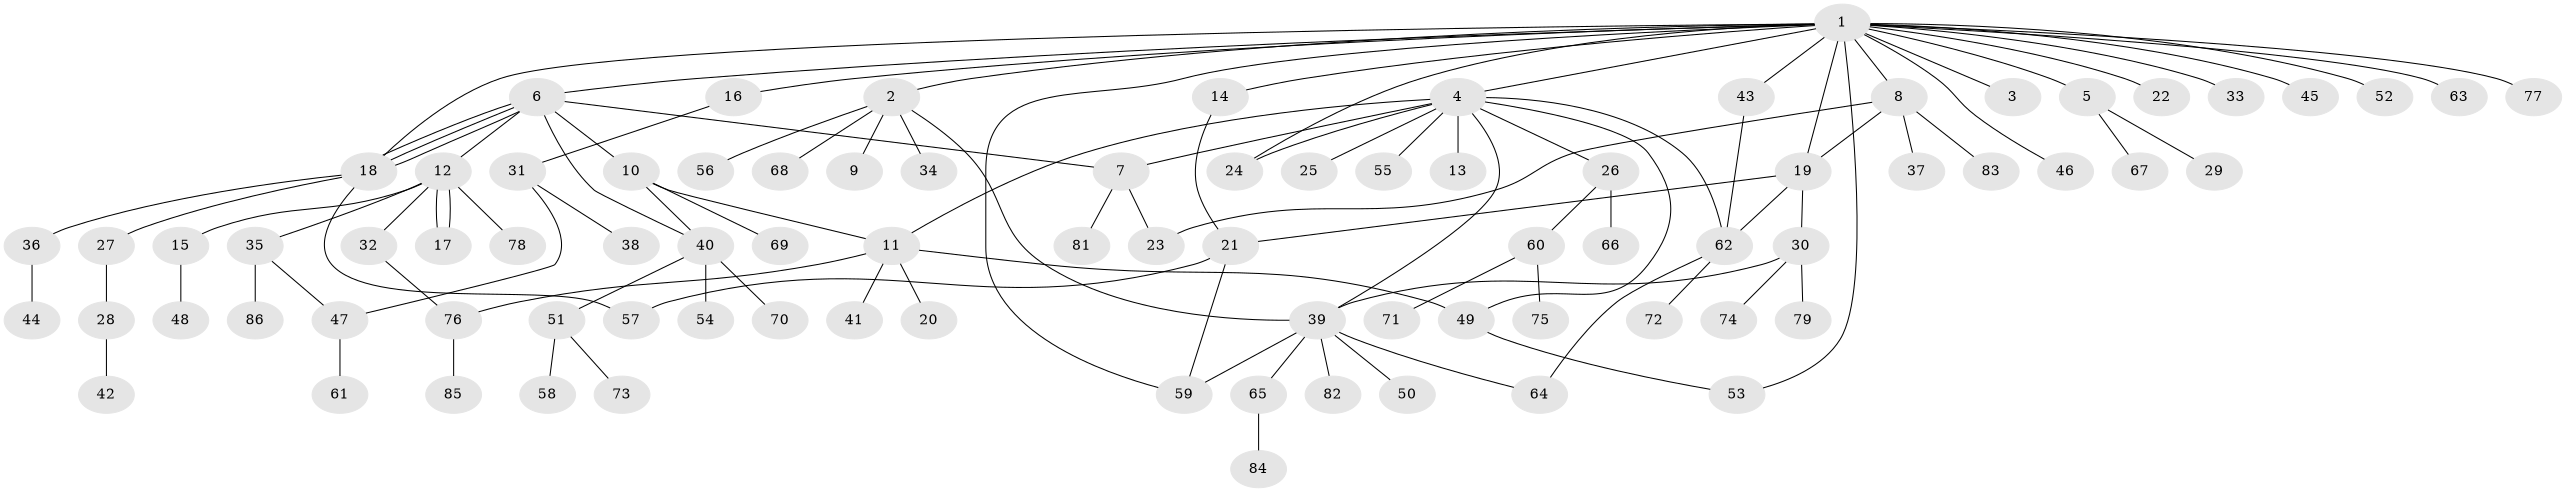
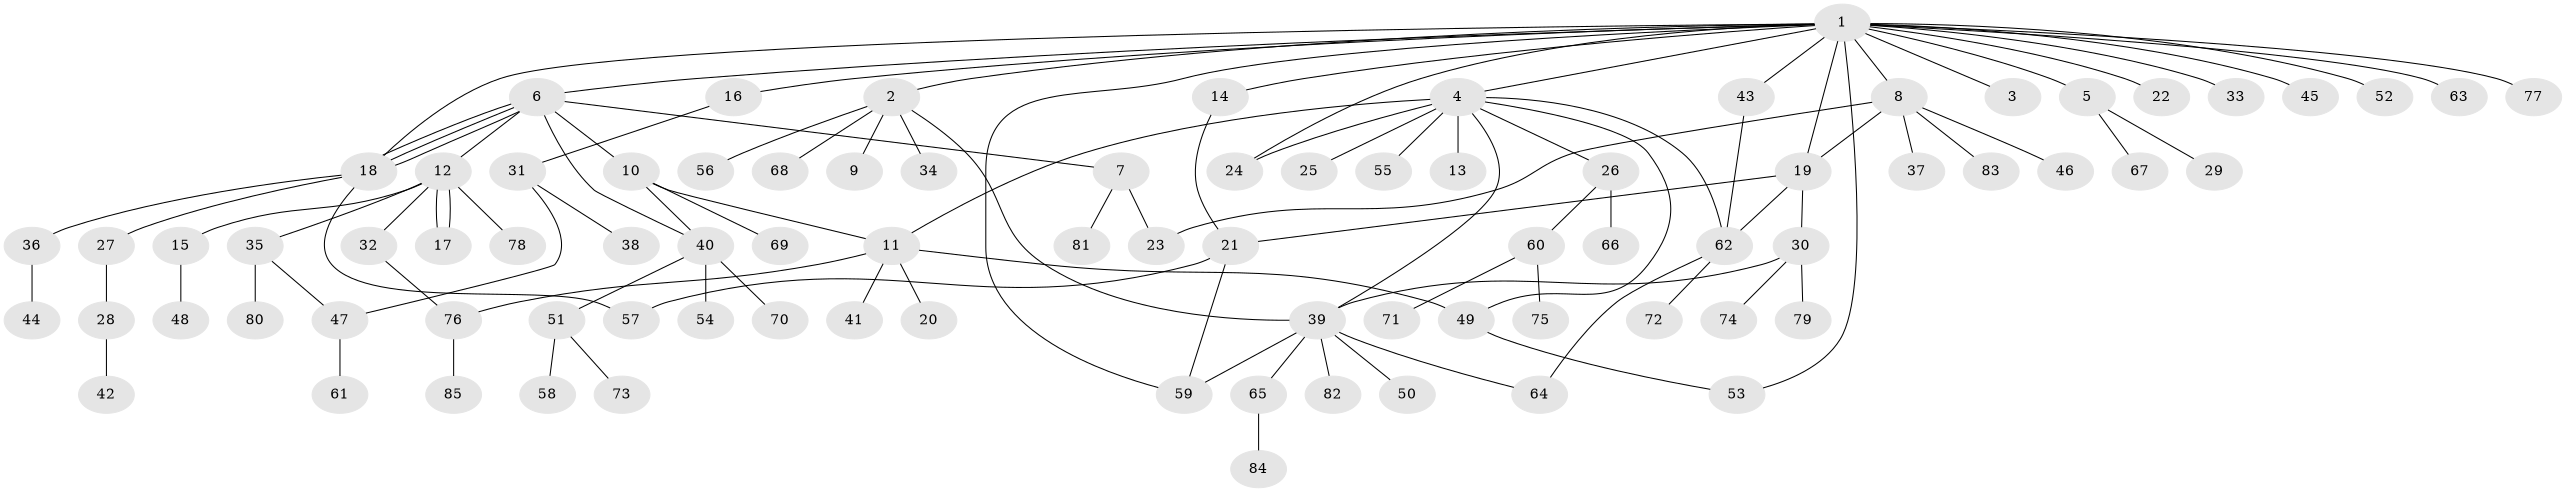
(1955, 96) -> (1983, 133)
(1275, 136) -> none
(255, 320) -> (255, 320)
